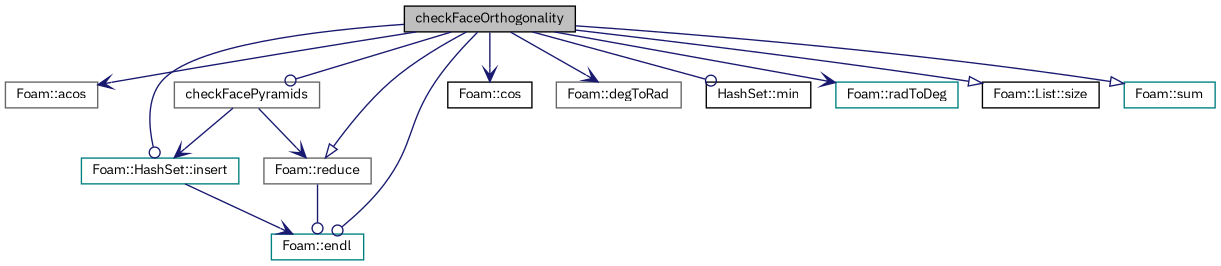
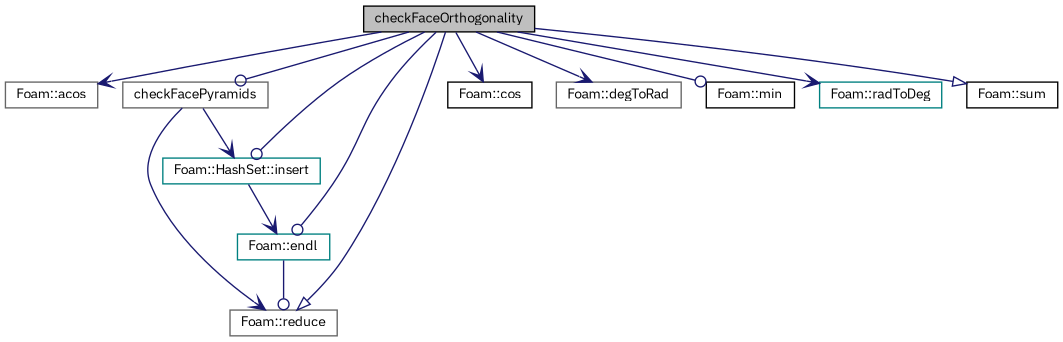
(759, 95) -> (750, 95)
(1041, 95) -> none
(1170, 95) -> (1012, 95)
(318, 204) -> (284, 280)
